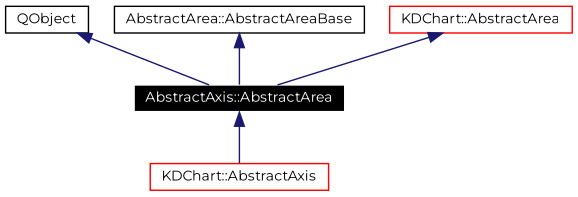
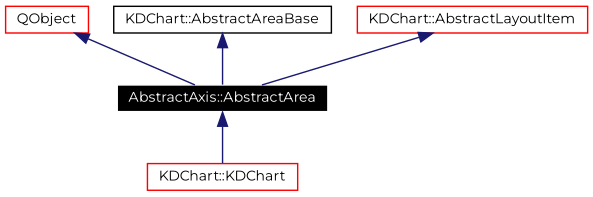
(47, 20) -> (47, 20)
(239, 20) -> (223, 20)
(481, 20) -> (473, 20)
(239, 177) -> (223, 177)
